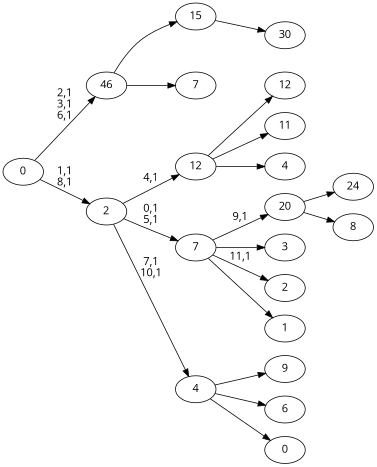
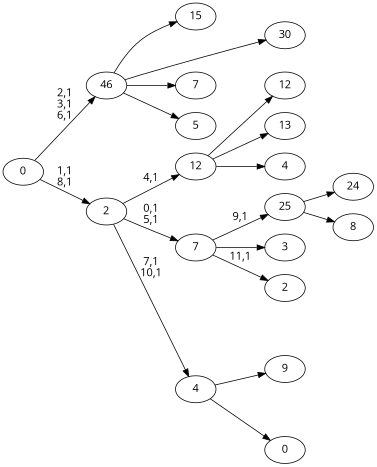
(237, 25) -> (192, 60)
none -> (196, 126)
(285, 126) -> (285, 126)
(285, 207) -> (285, 207)
(285, 328) -> none
(285, 410) -> none
